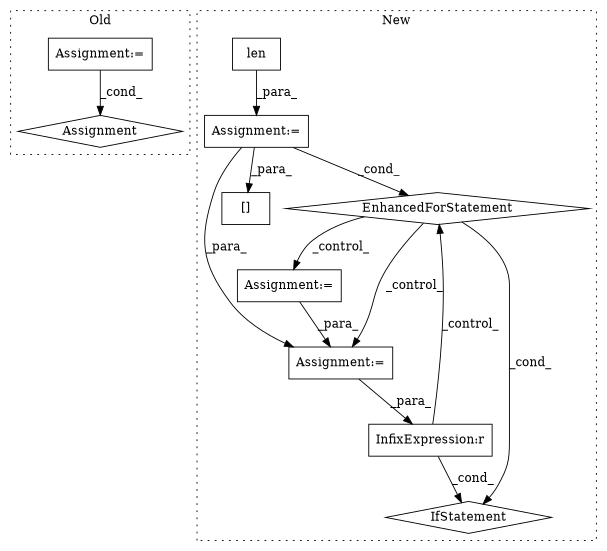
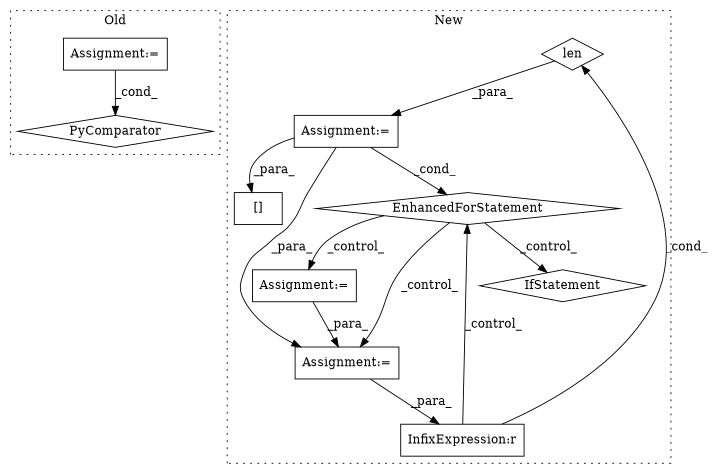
(256, 54) -> (572, 54)
(100, 131) -> (115, 131)
(531, 363) -> (548, 247)
(448, 475) -> (662, 277)
